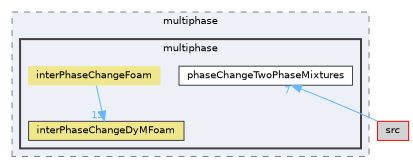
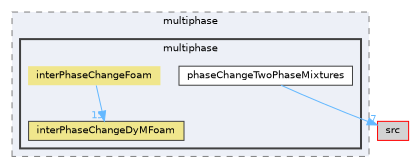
(339, 105) -> (324, 104)
